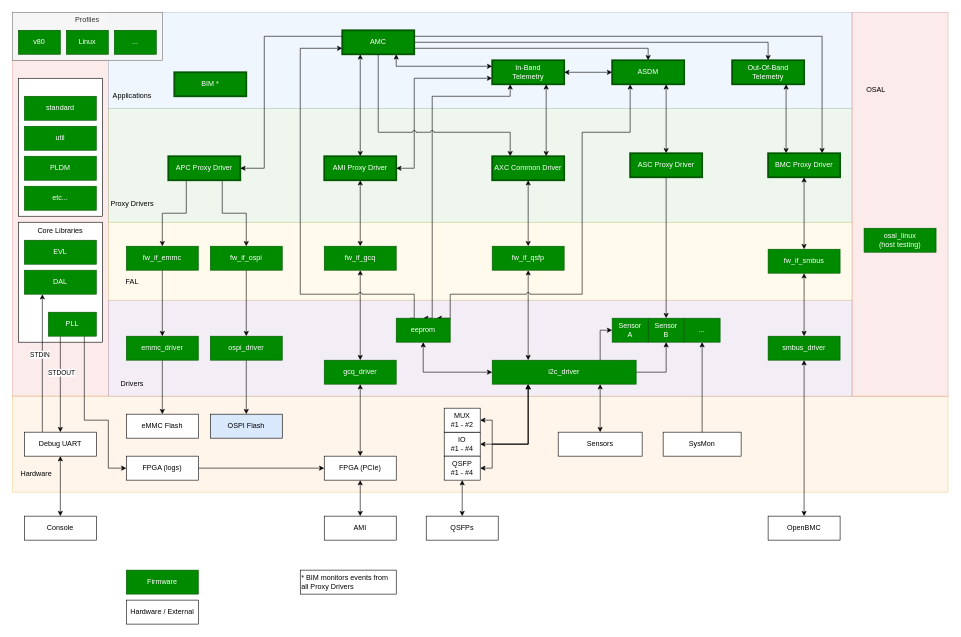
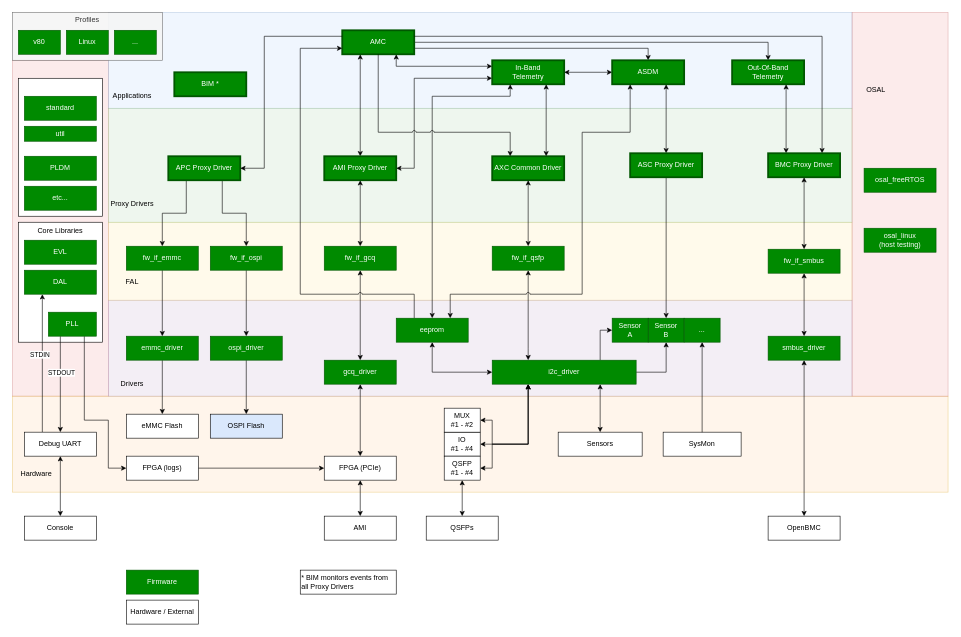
(60, 138) -> (60, 134)
none -> (900, 180)
(423, 330) -> (432, 330)
